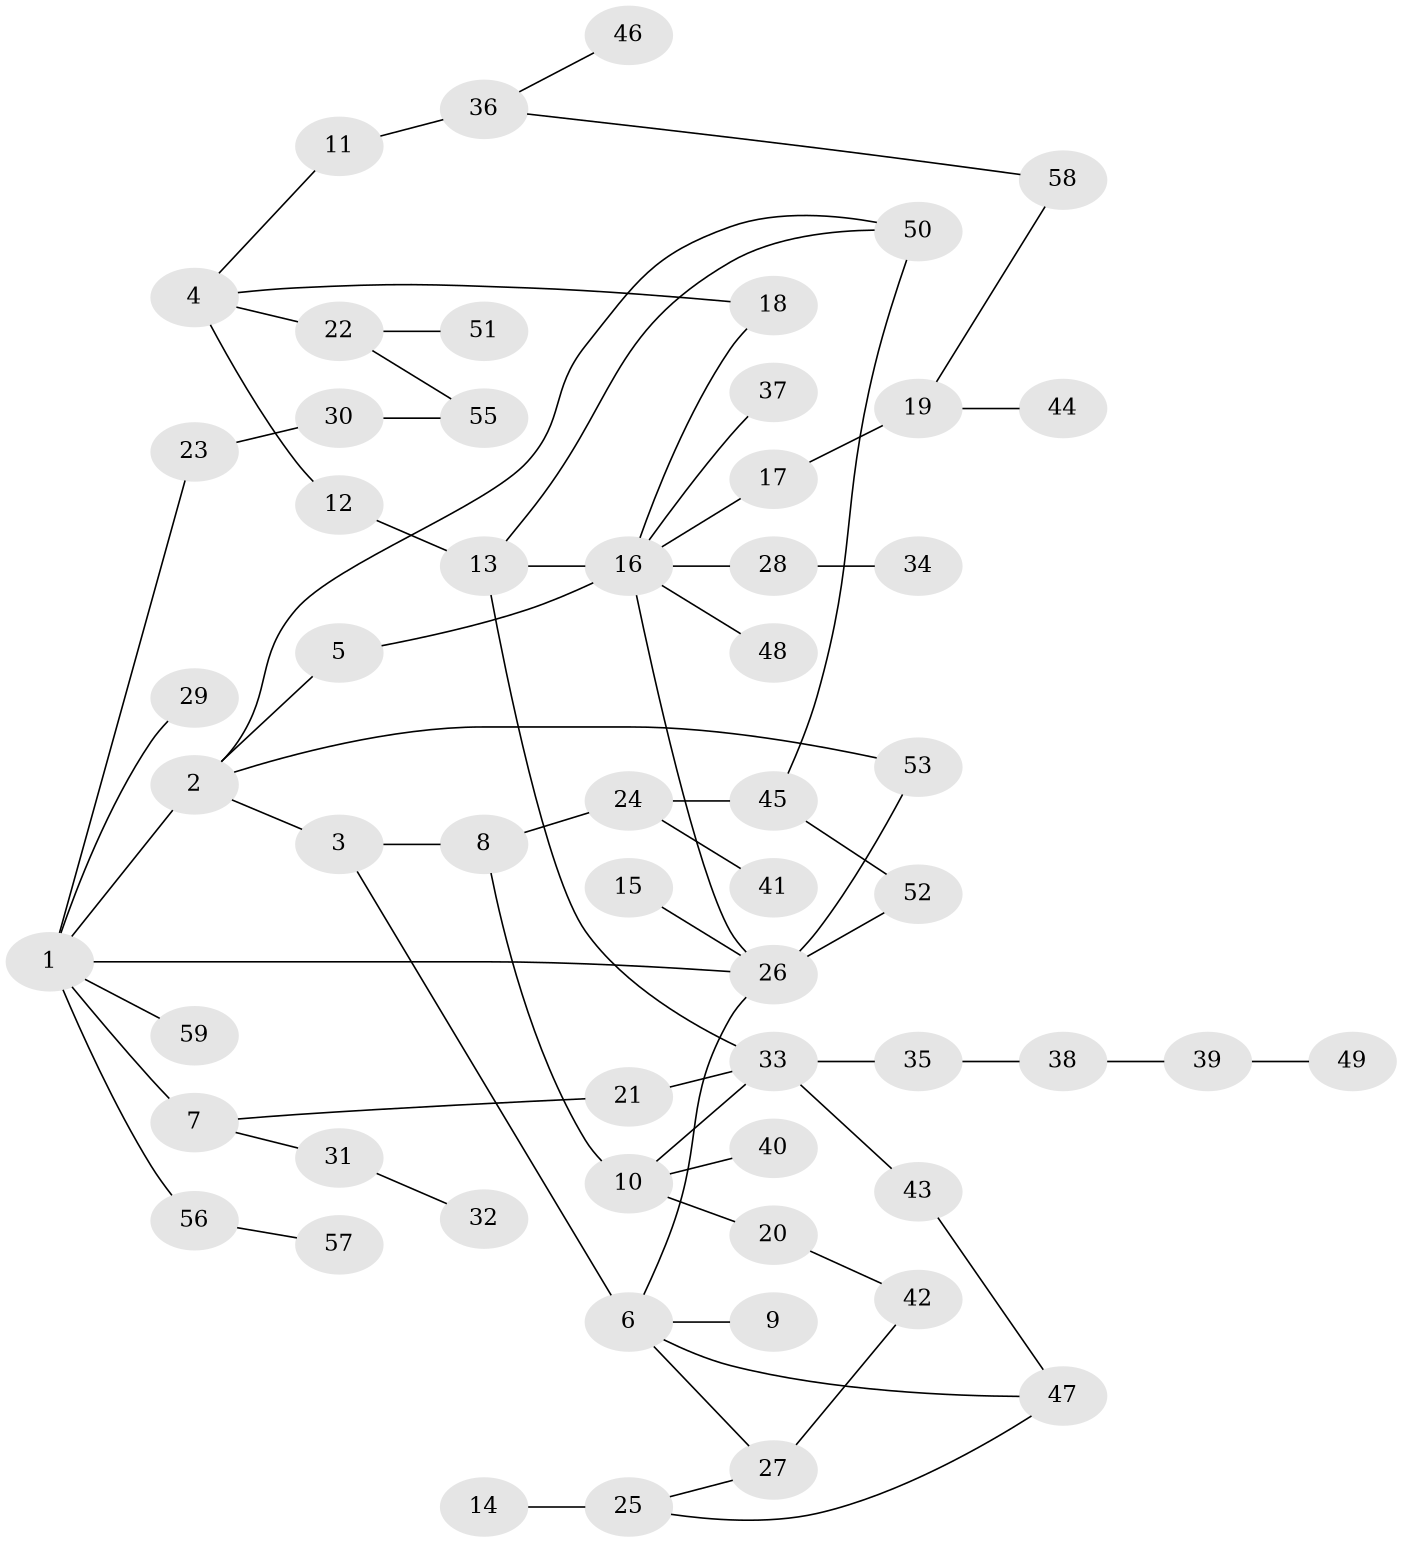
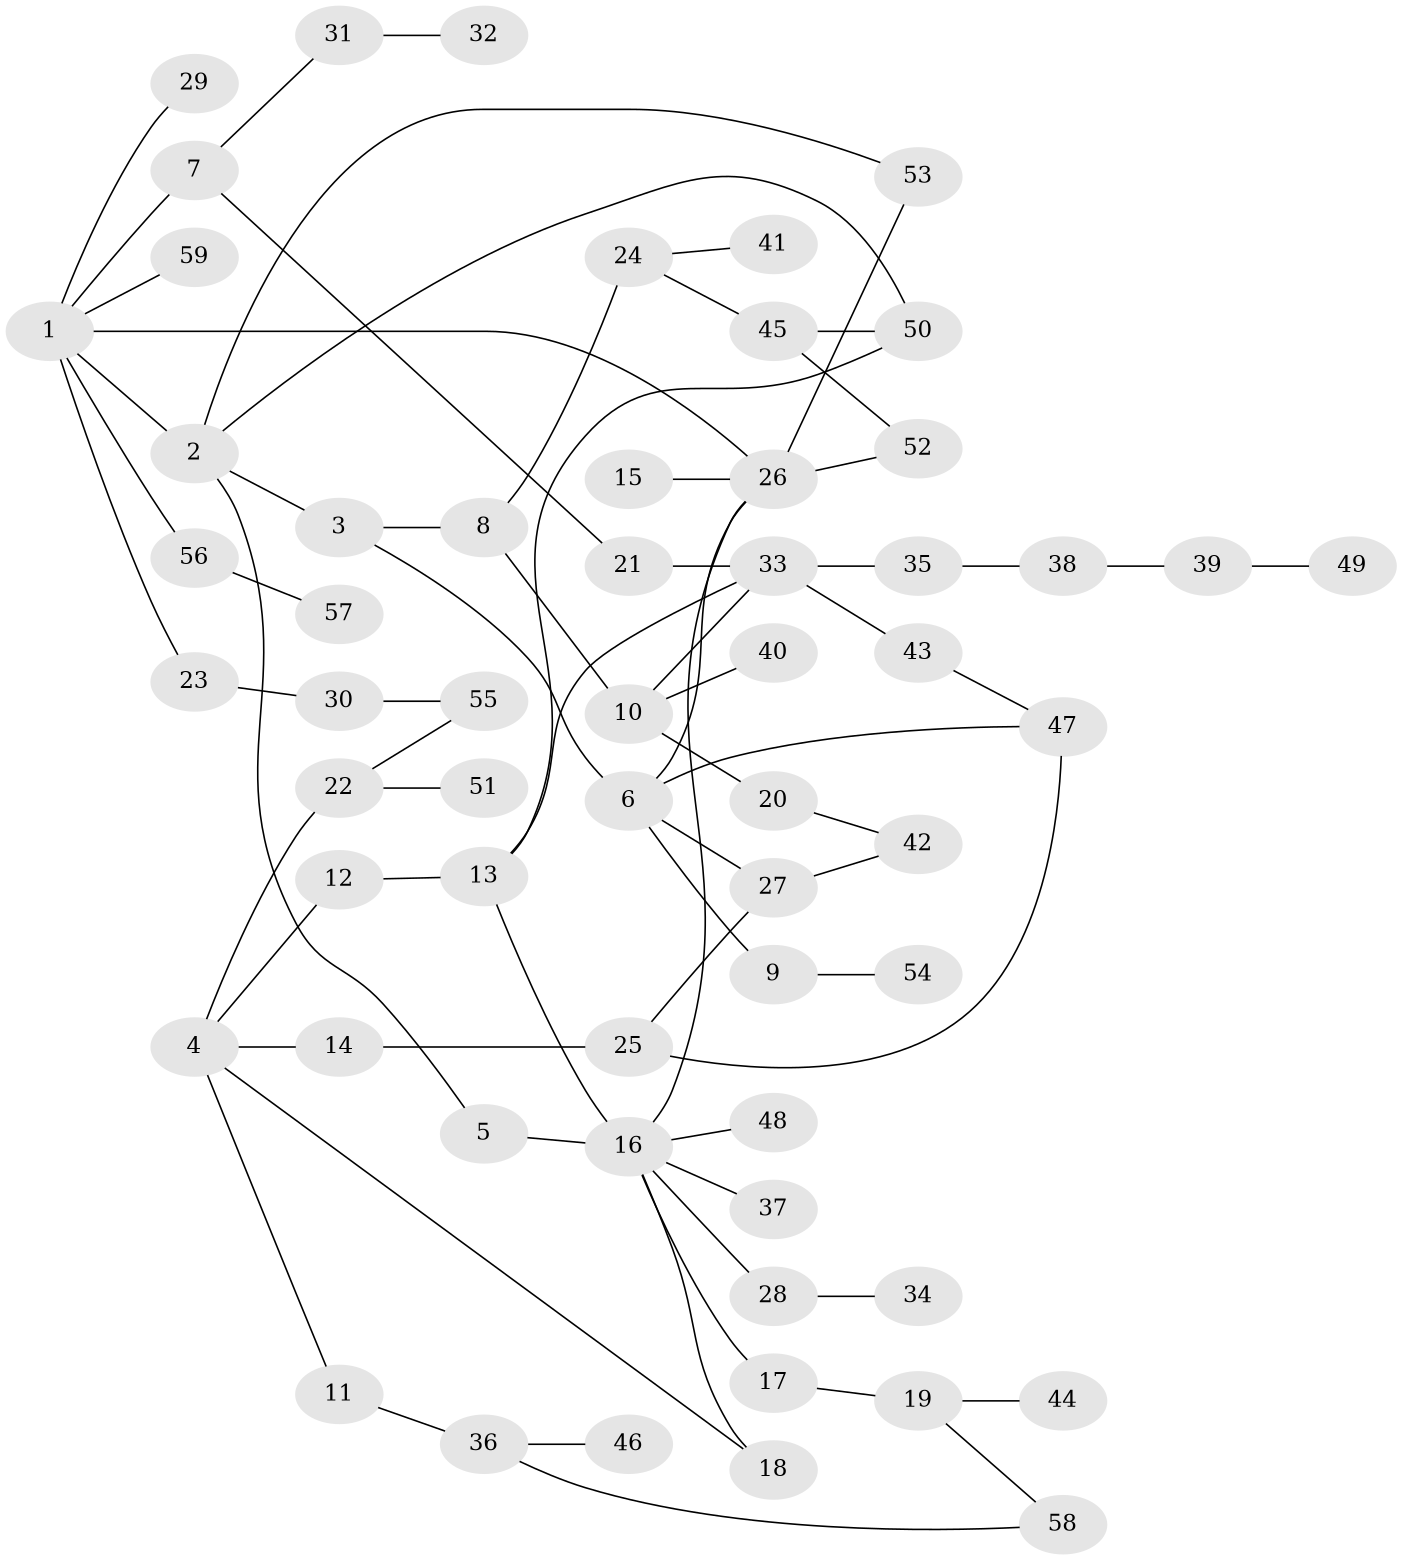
none -> (918, 975)
none -> (267, 1047)
